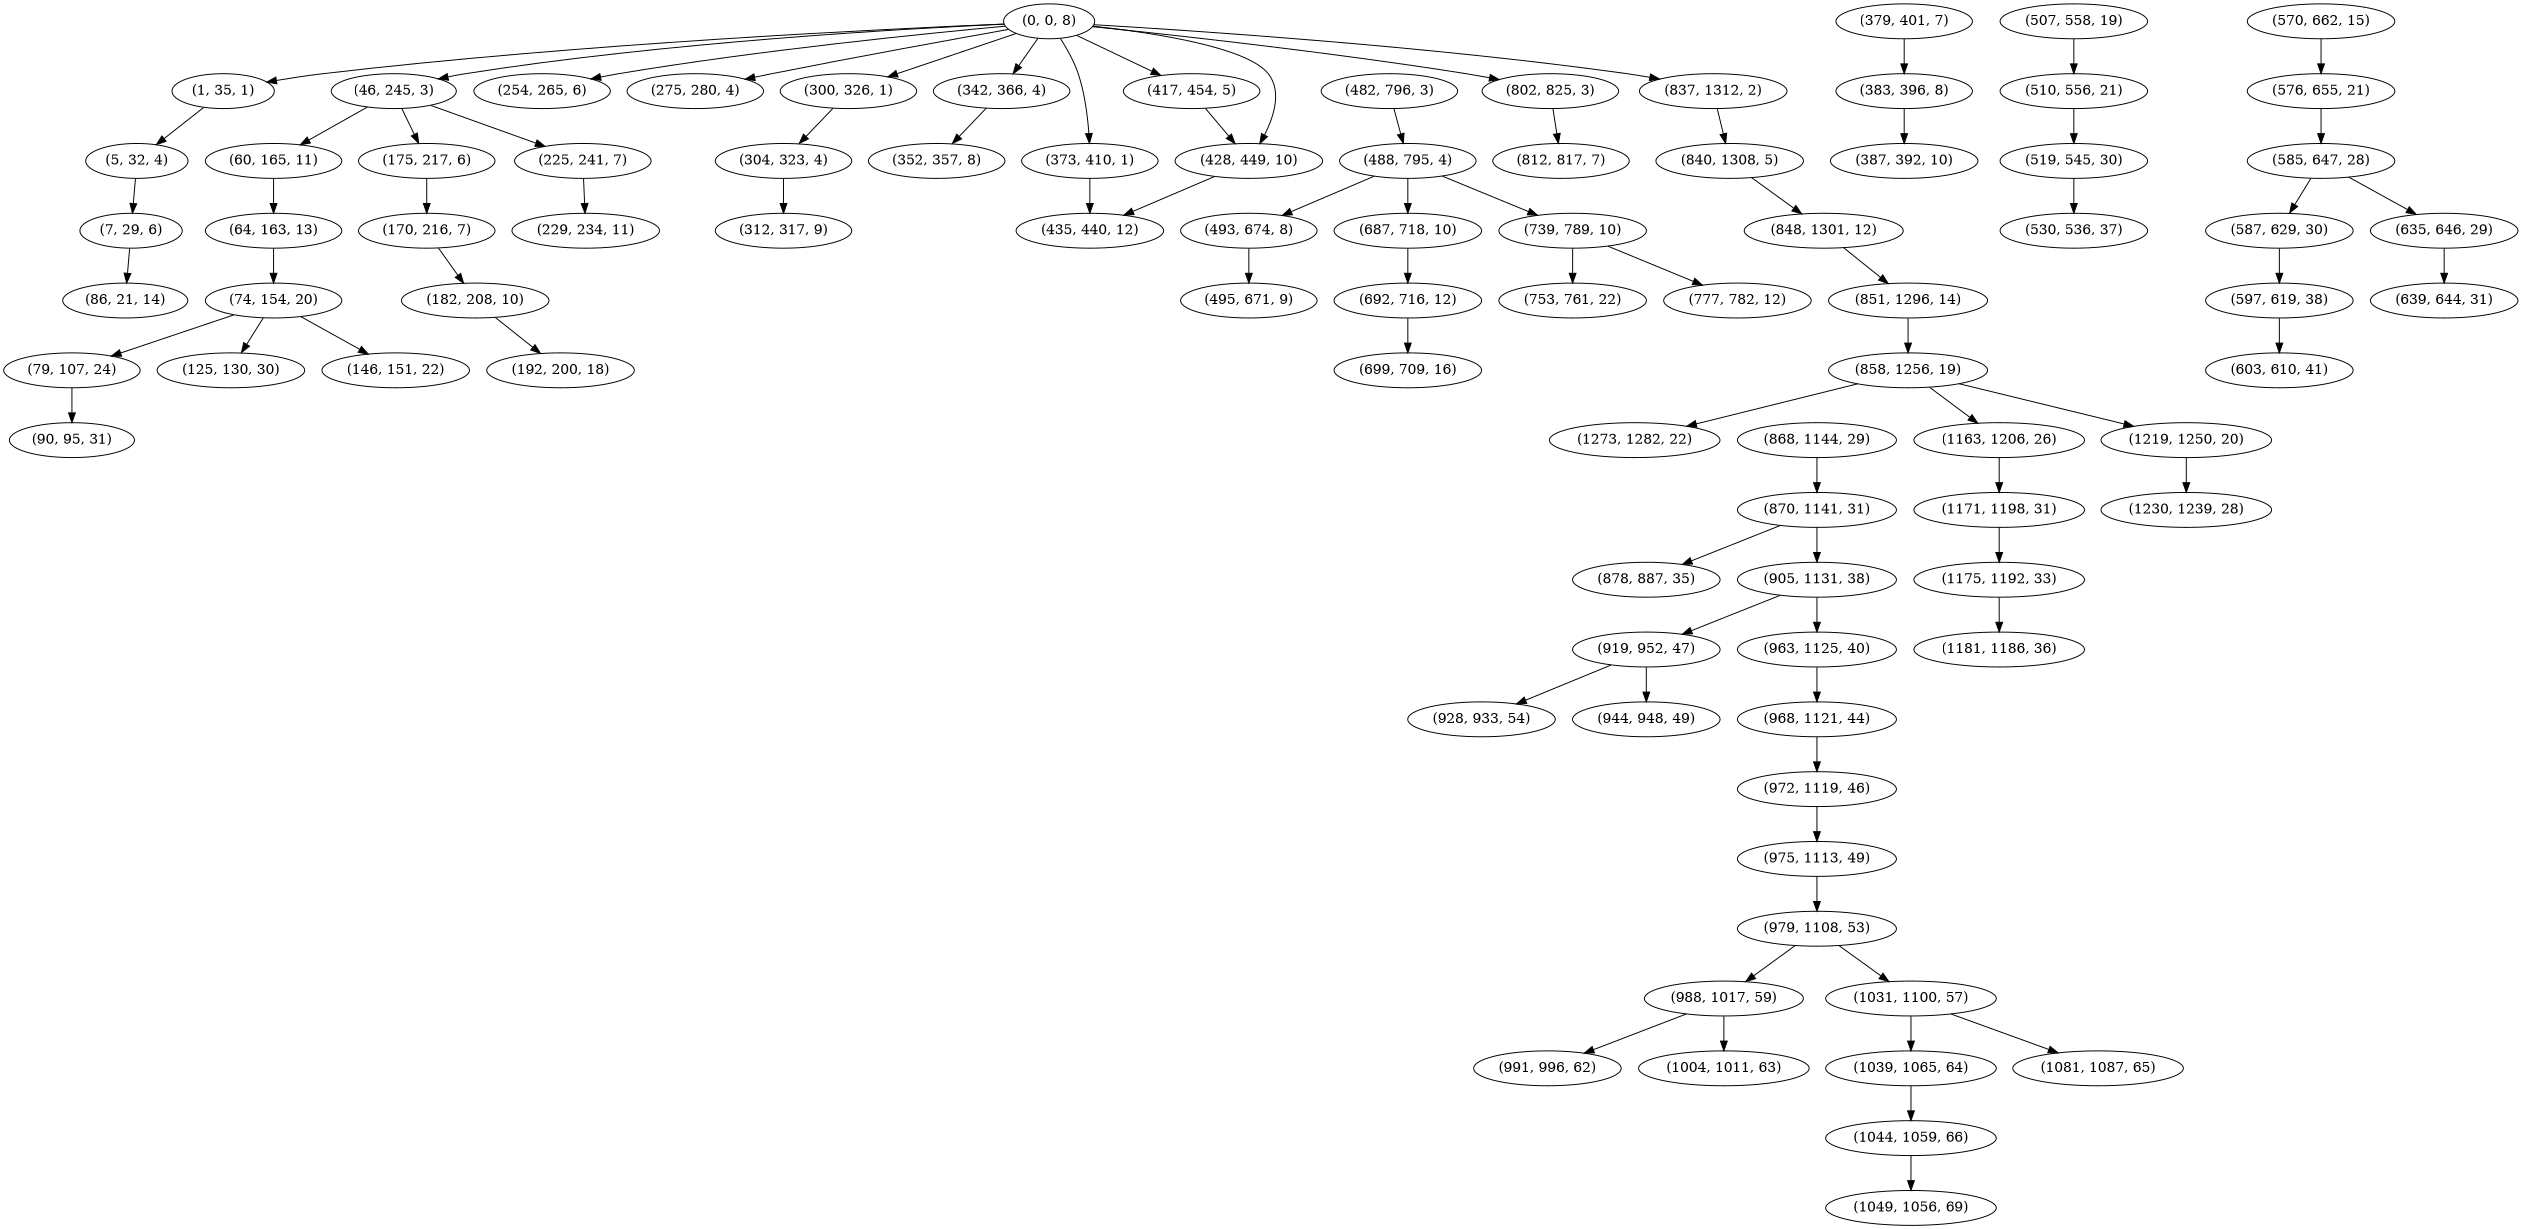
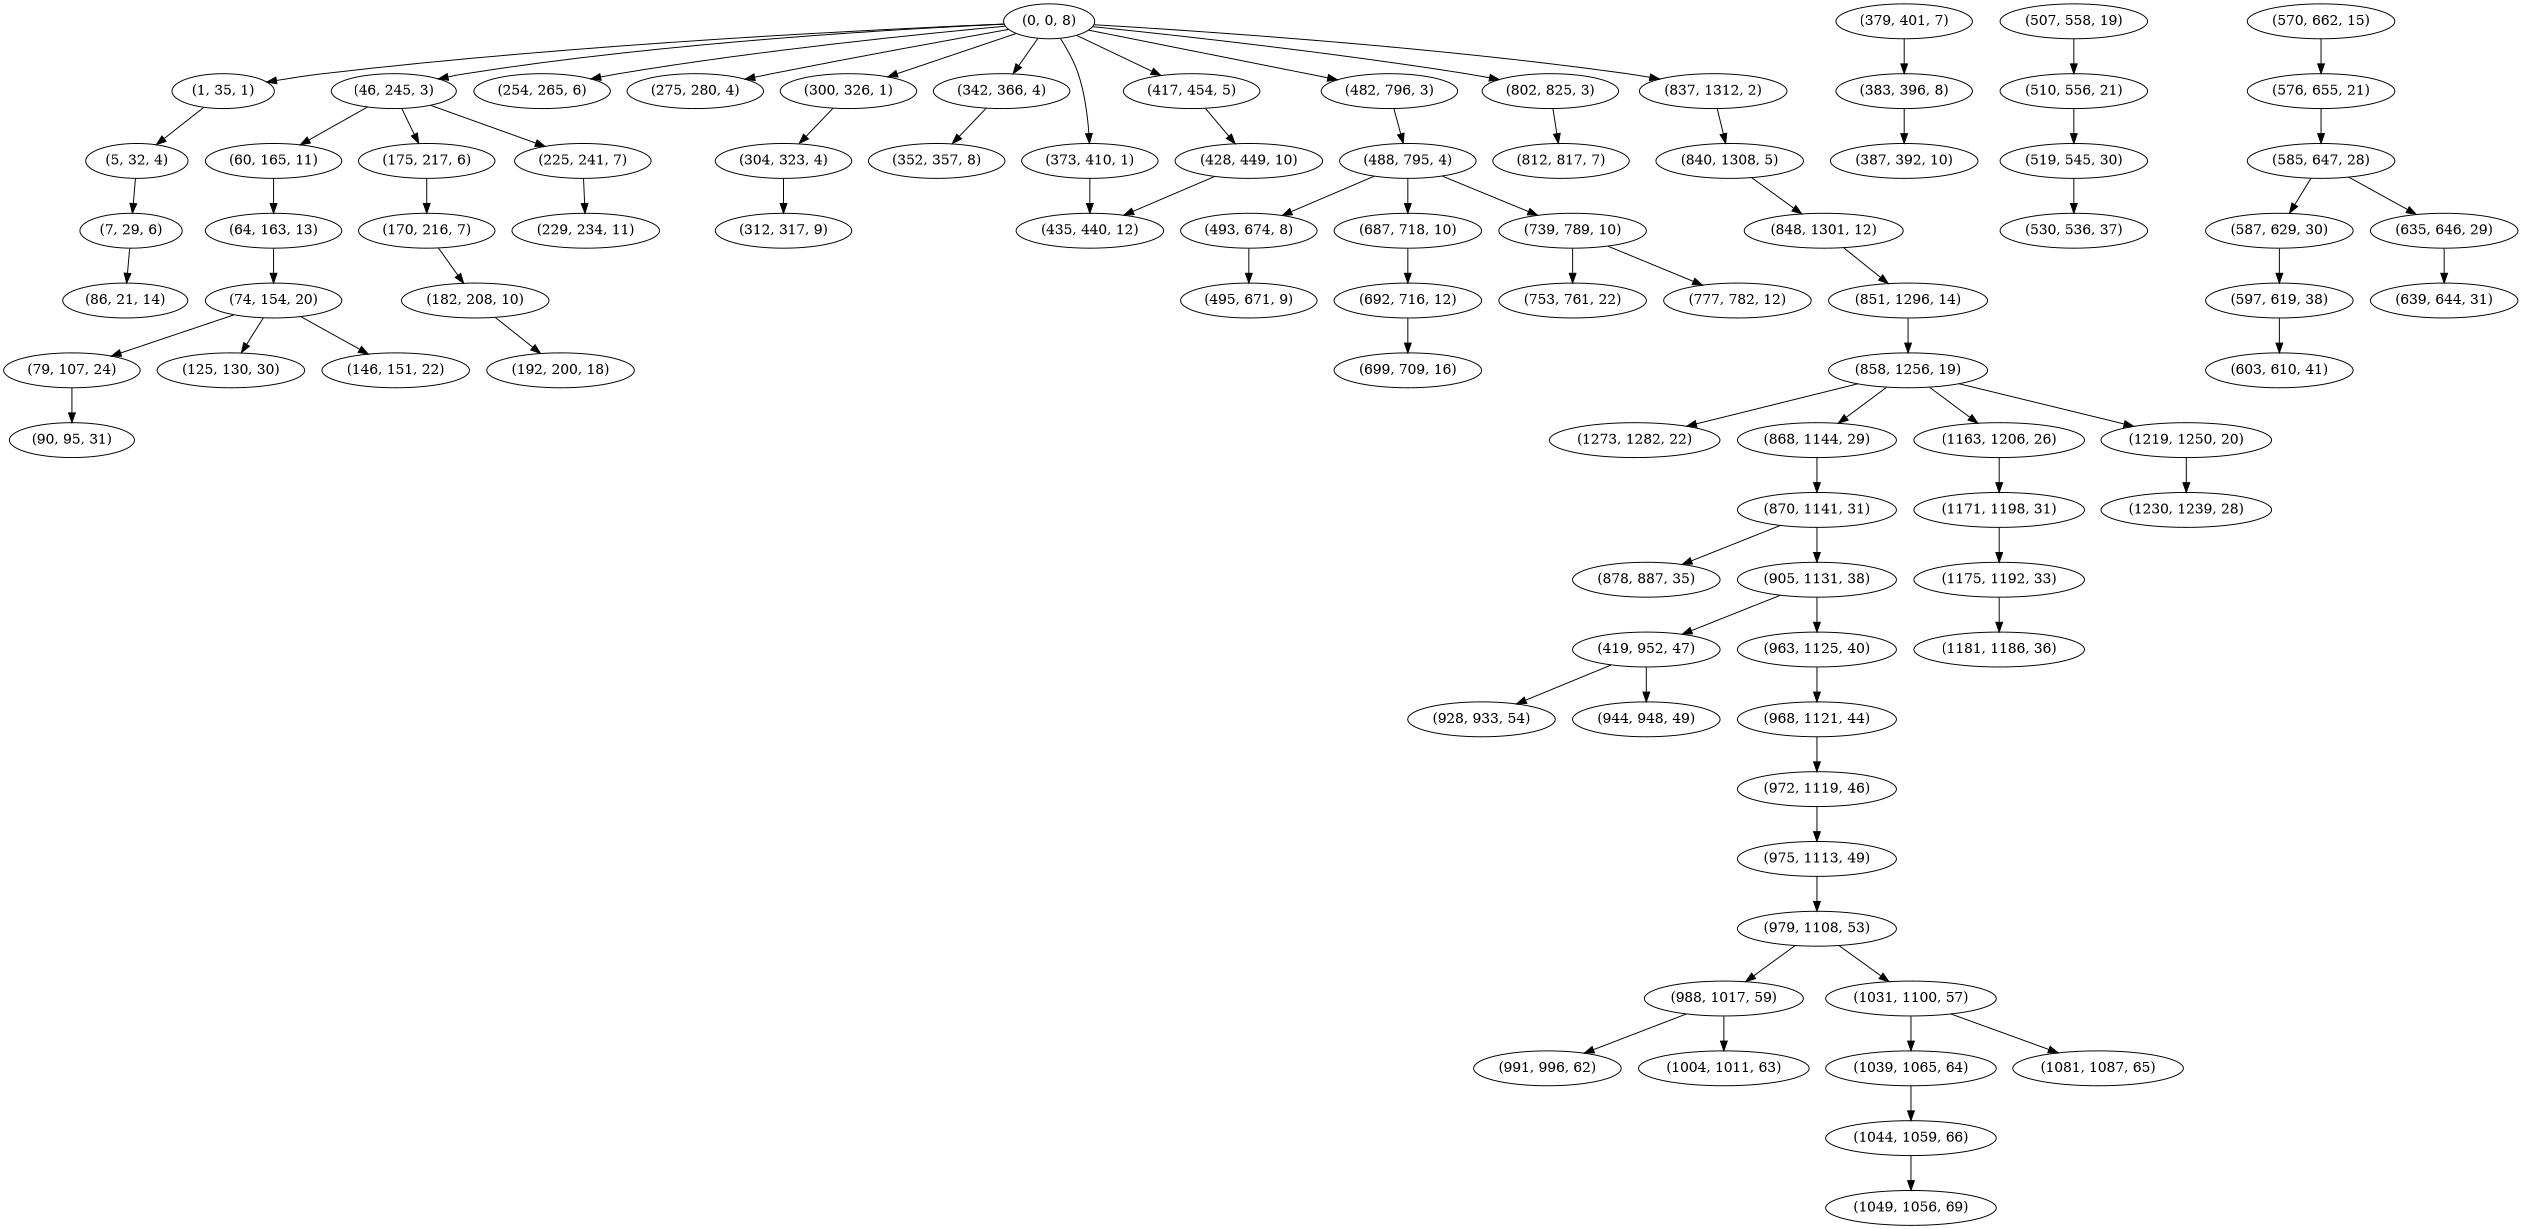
(1215, 48) -> (1208, 54)
none -> (1866, 402)
(1646, 650) -> (1646, 650)
